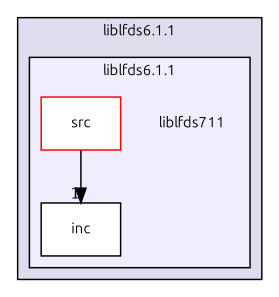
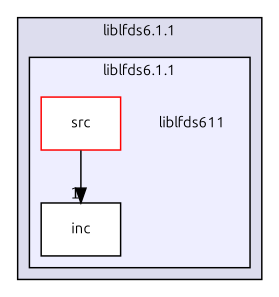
(193, 124) -> (193, 124)
